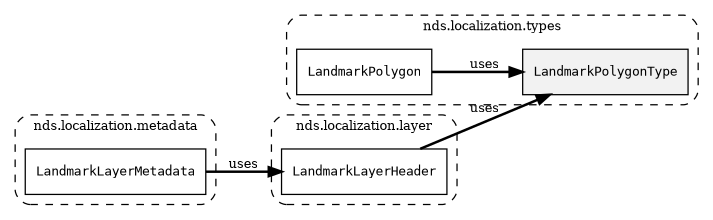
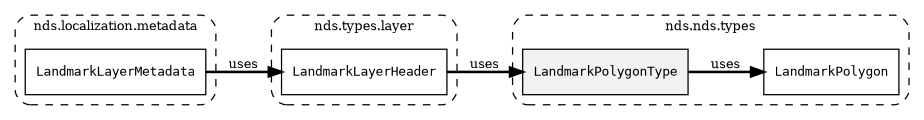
(492, 27) -> (711, 27)
(471, 72) -> (719, 72)
(364, 127) -> (364, 27)
